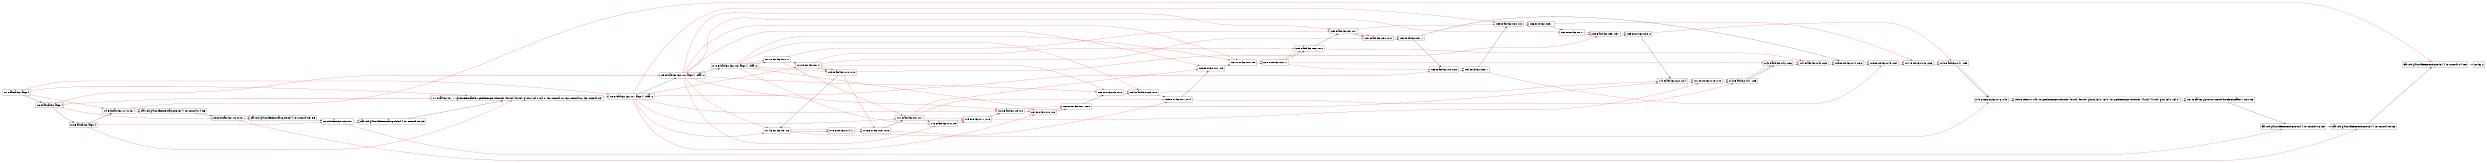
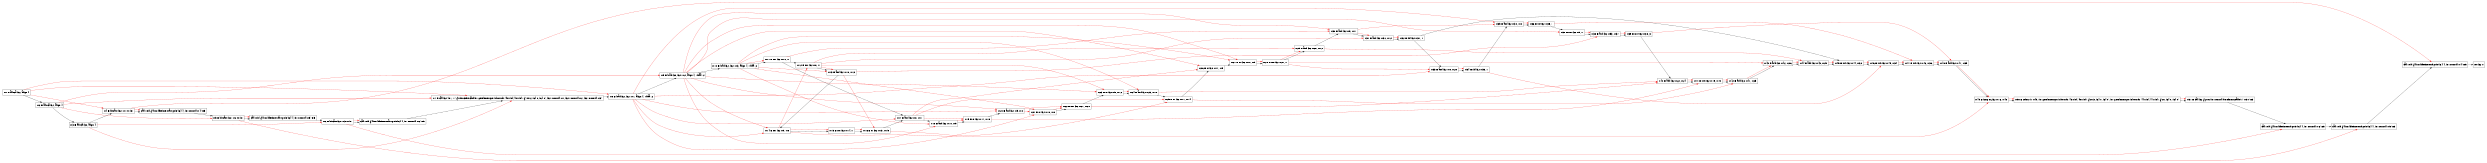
(721, 81) -> (793, 99)
(841, 90) -> (841, 90)
